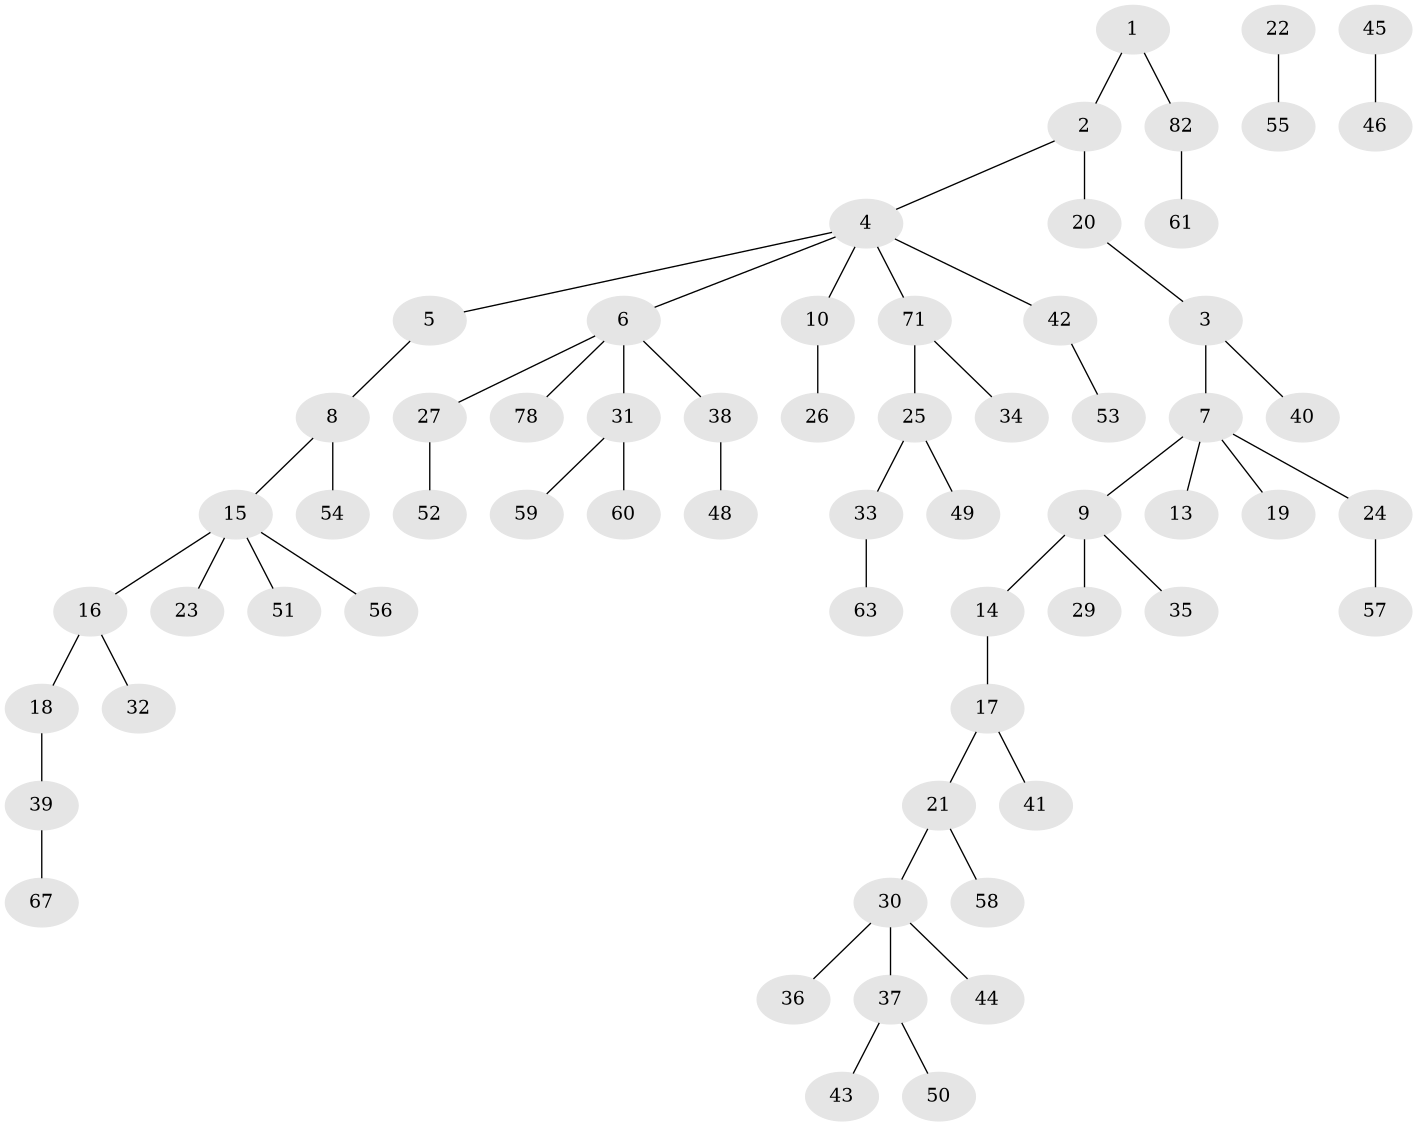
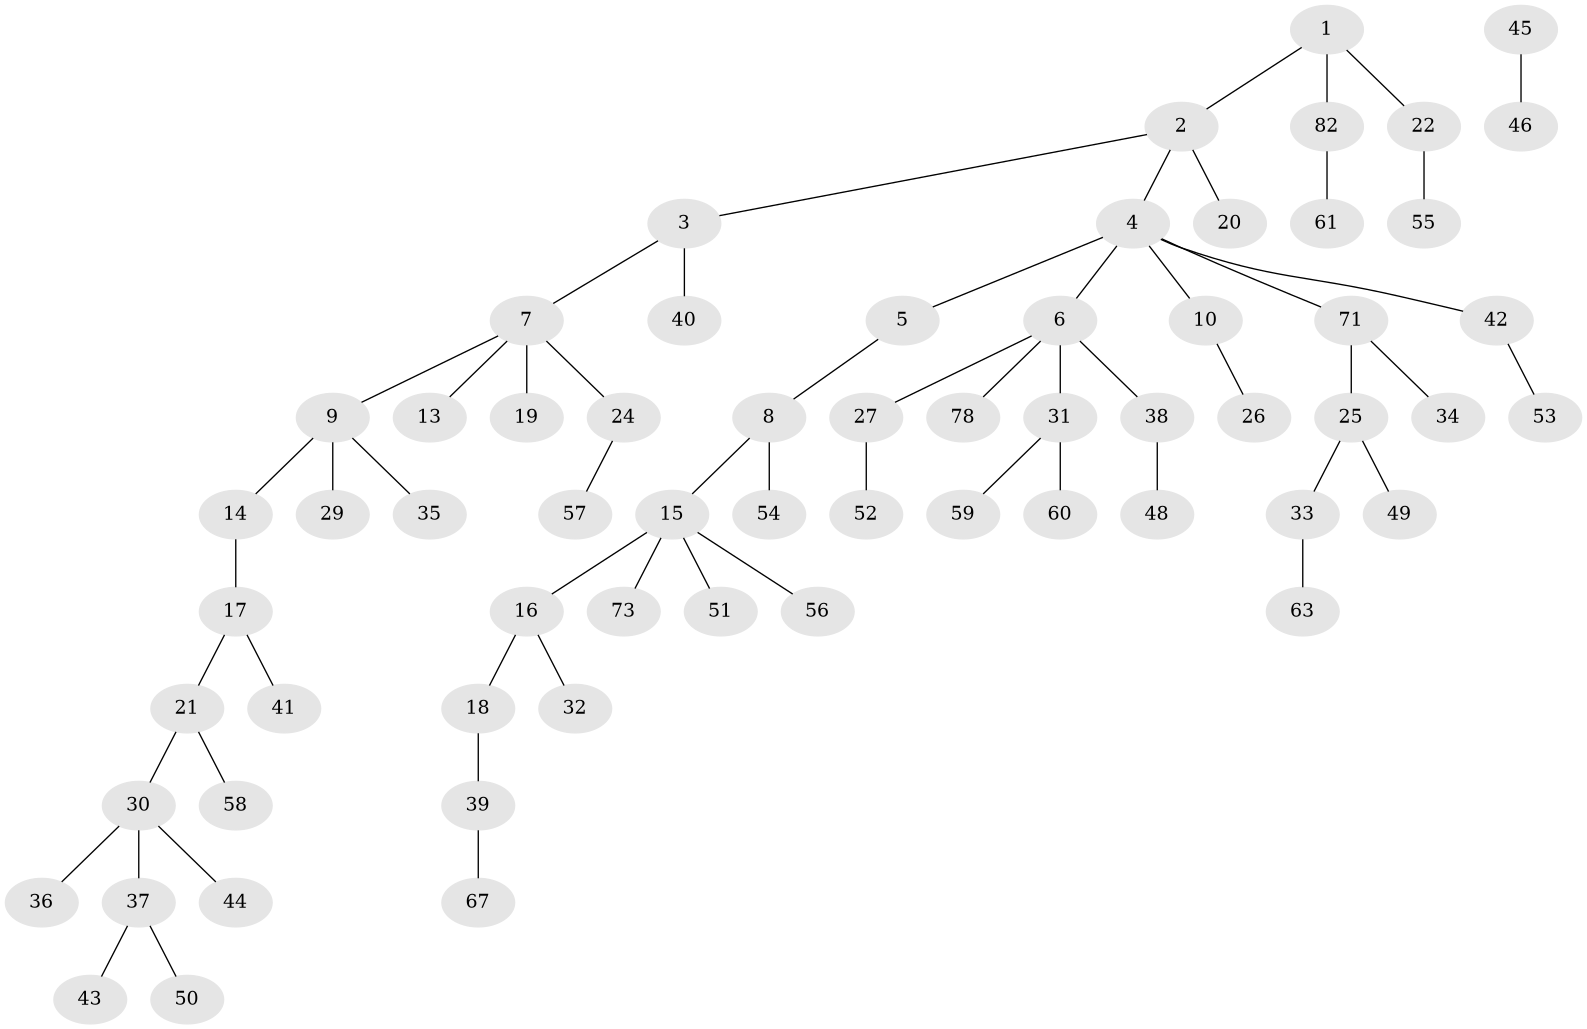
none -> (1375, 78)
(1145, 272) -> (933, 175)
(187, 612) -> (624, 612)
